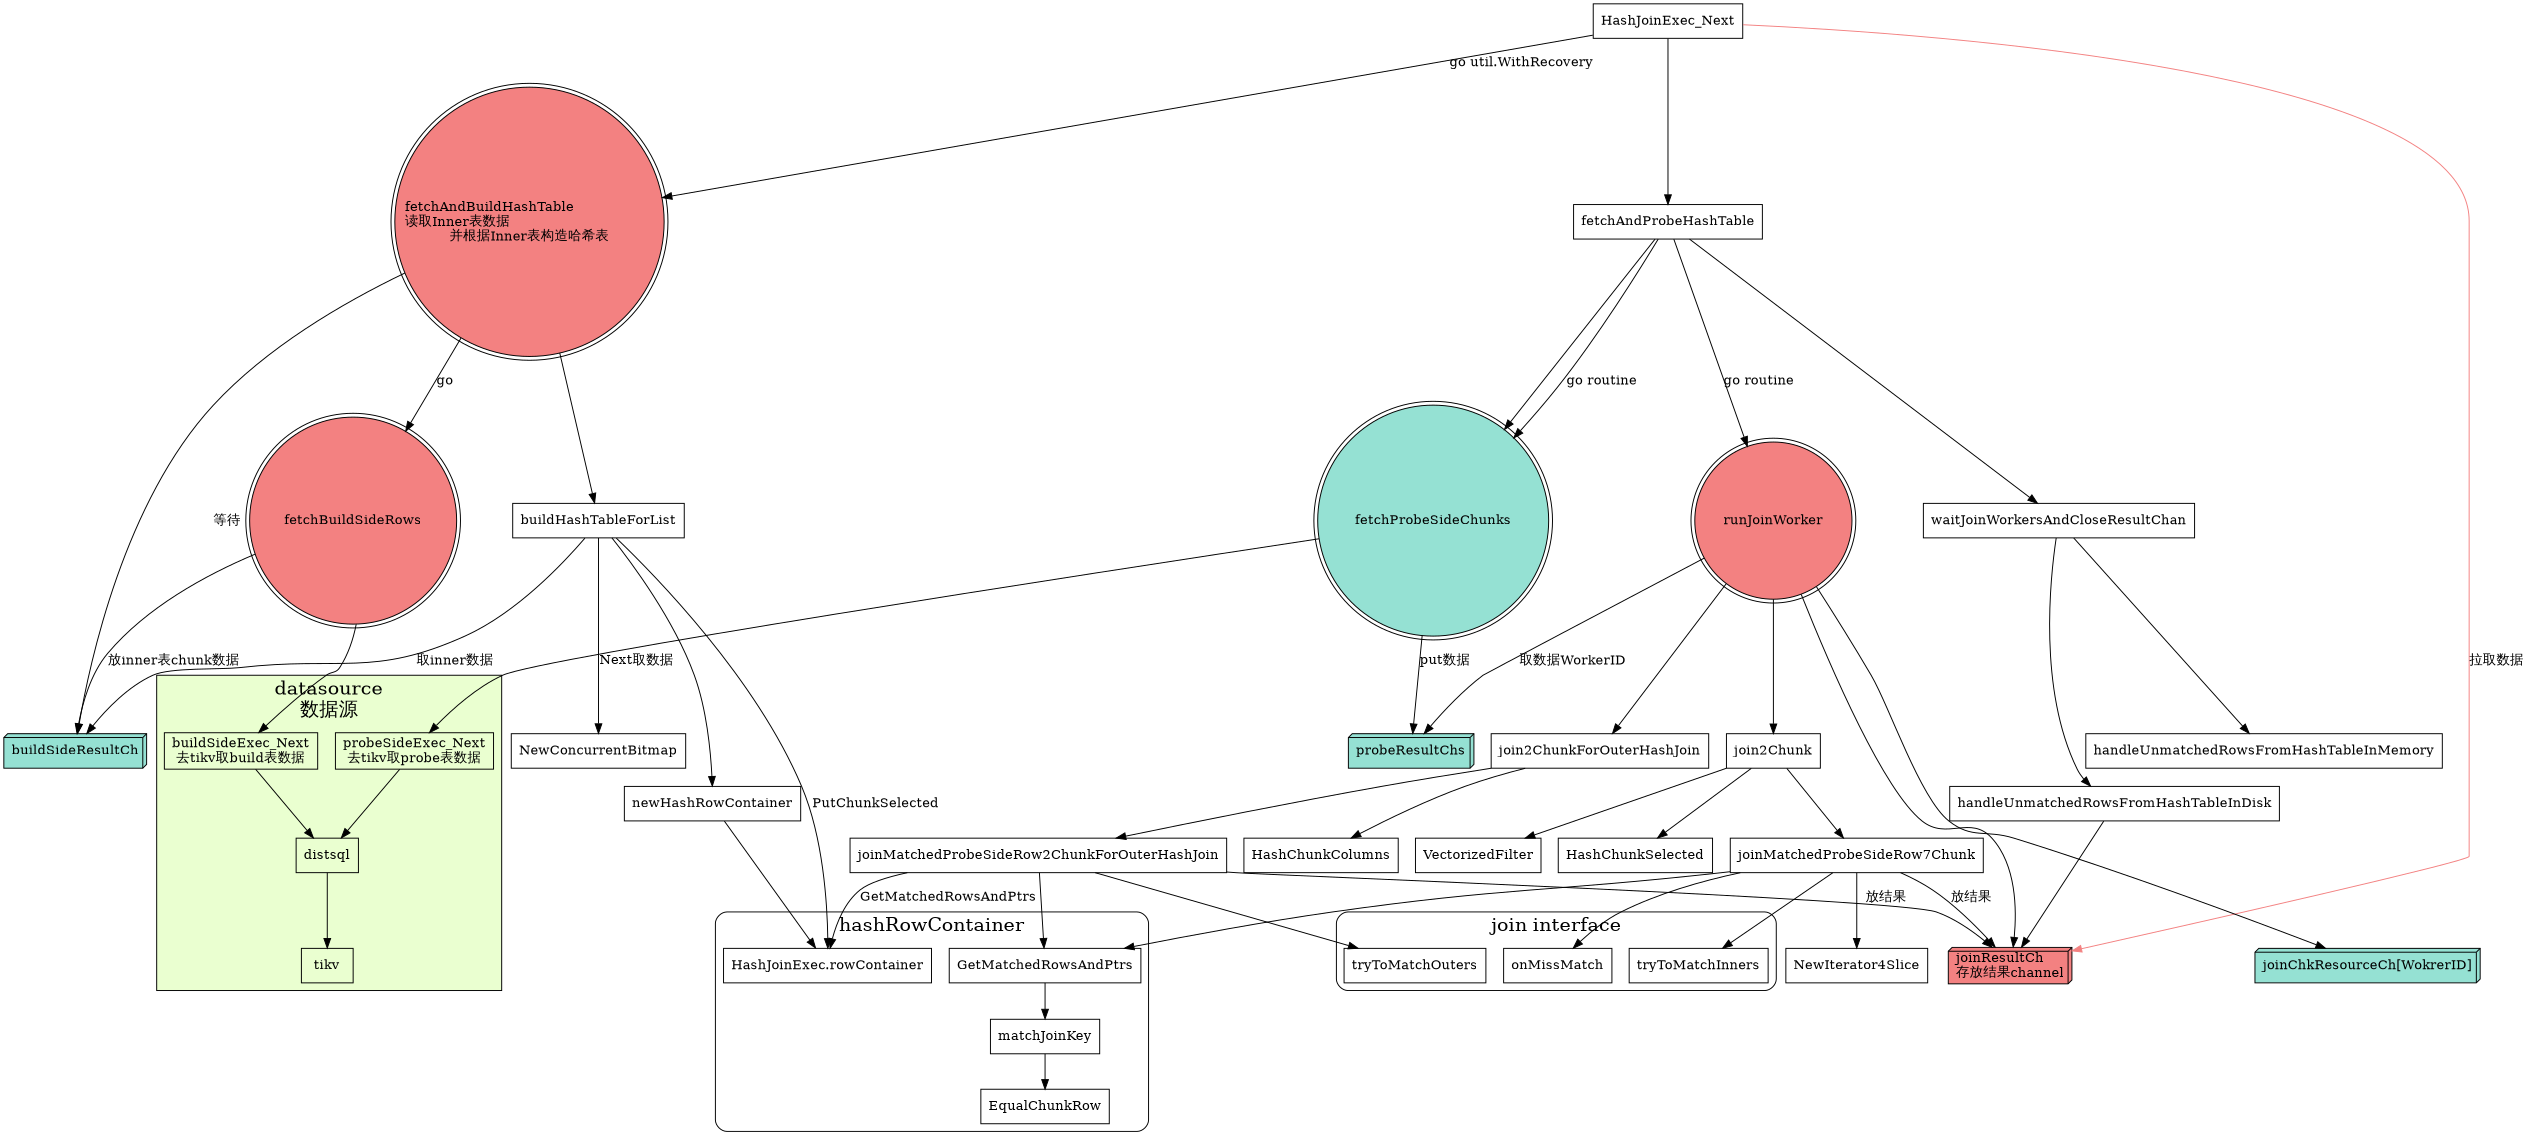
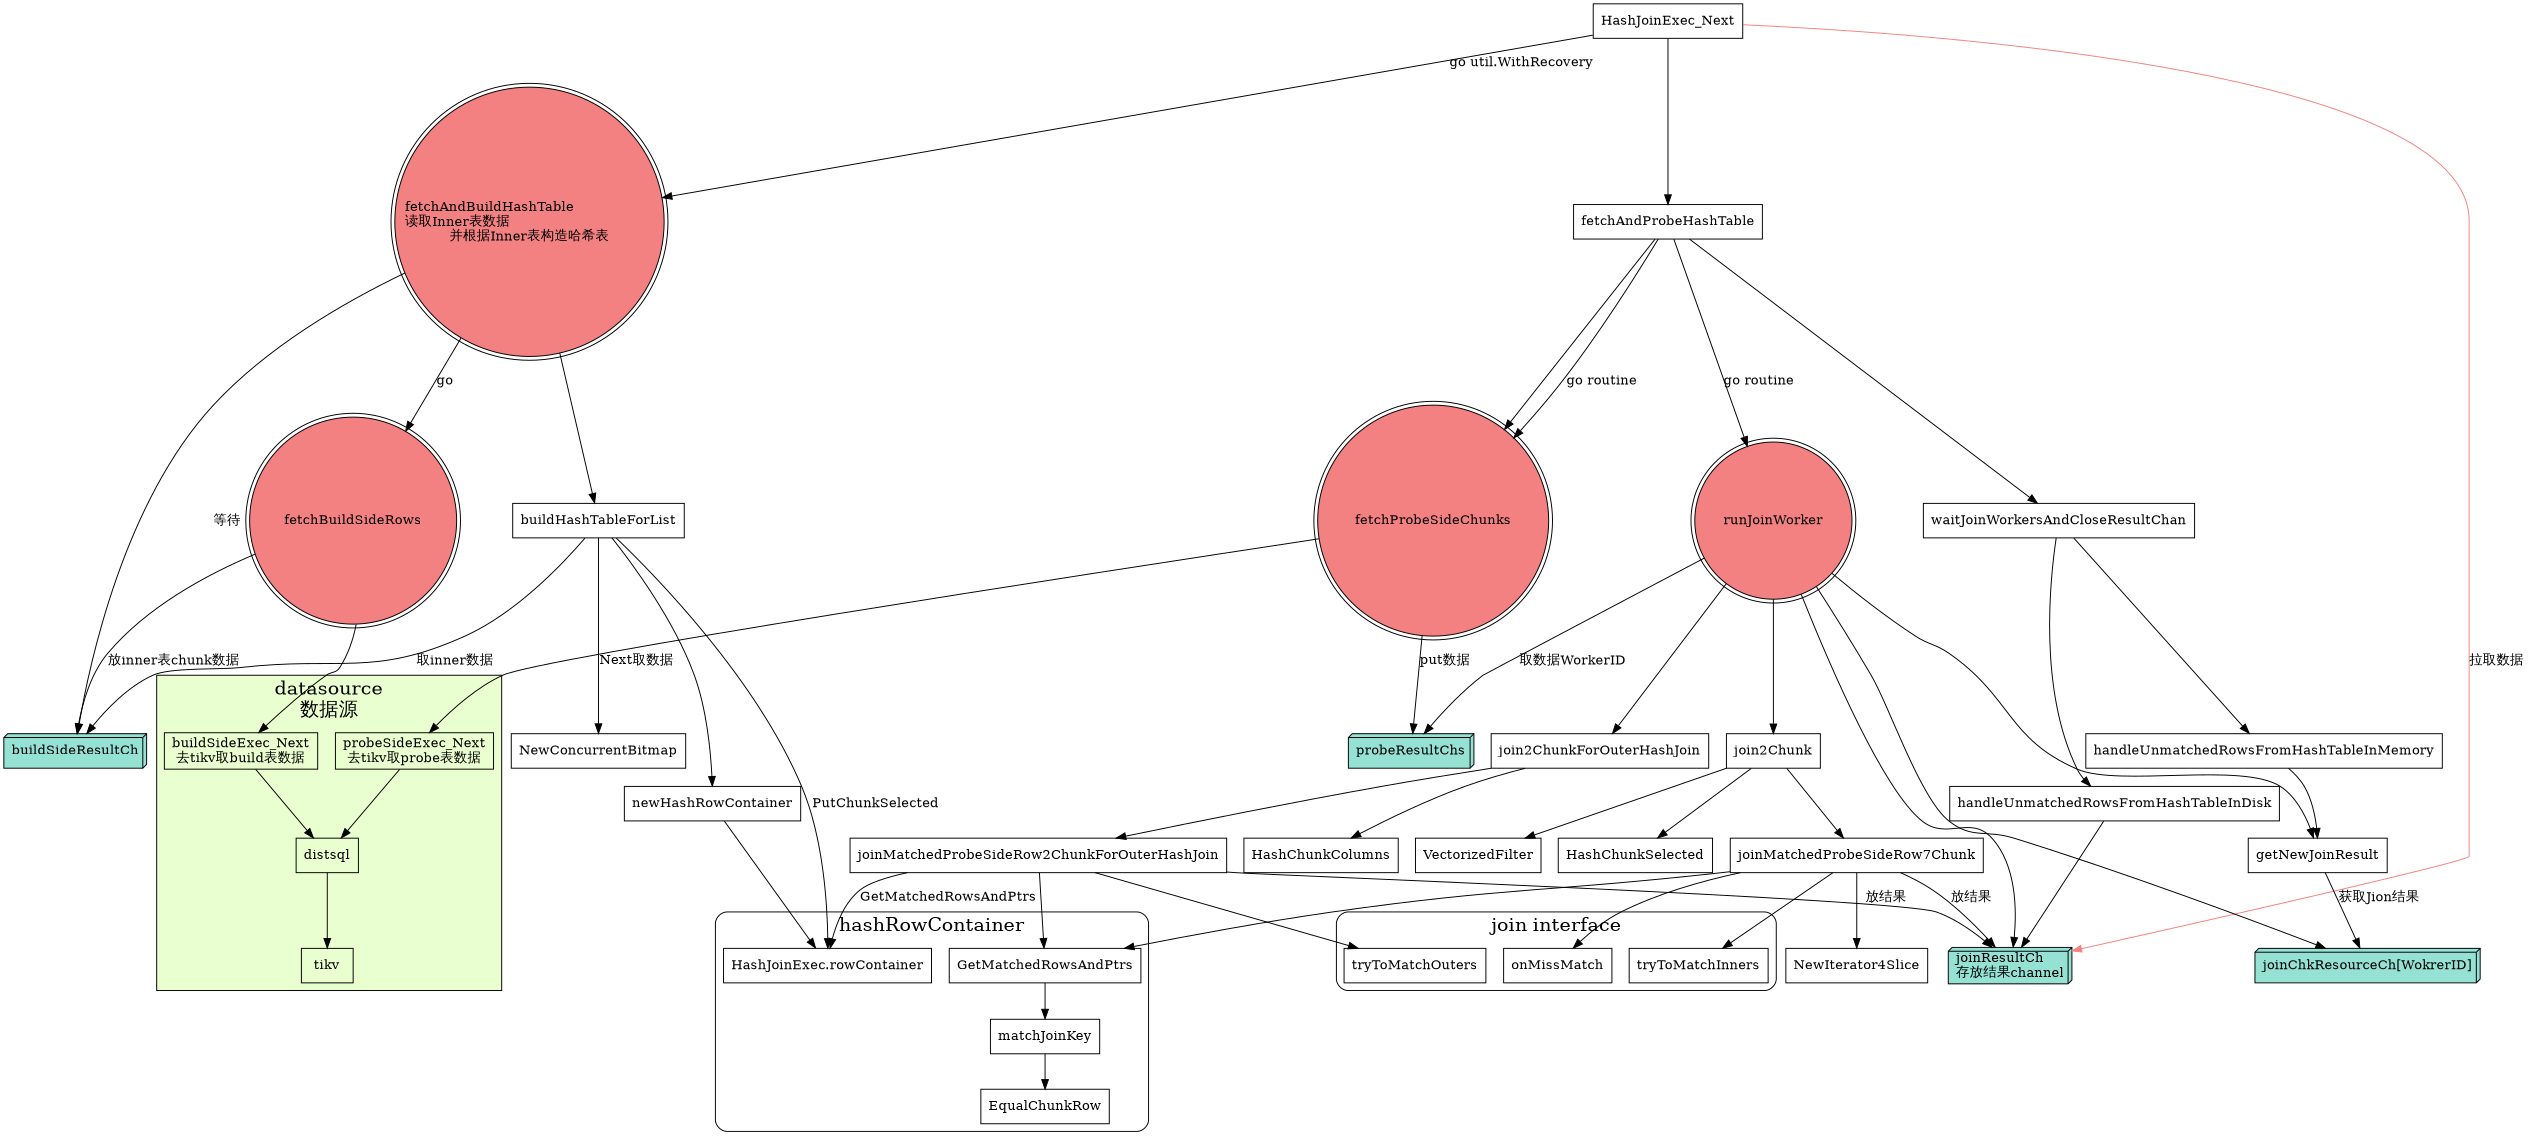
(1433, 521) -> (1433, 521)
none -> (2318, 855)
(2010, 966) -> (2010, 966)
